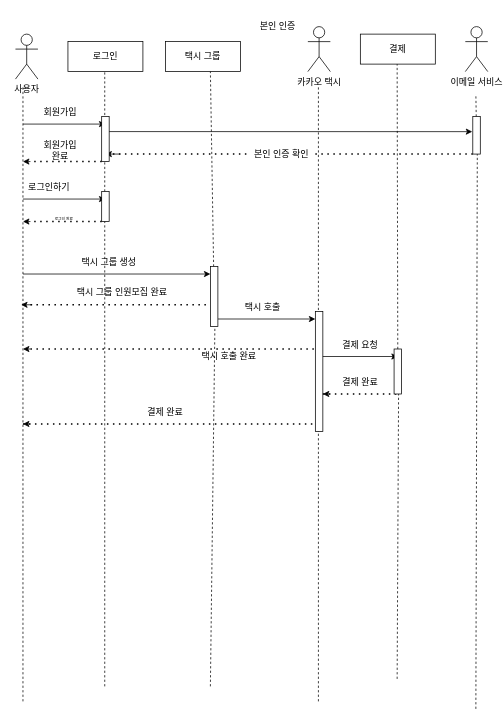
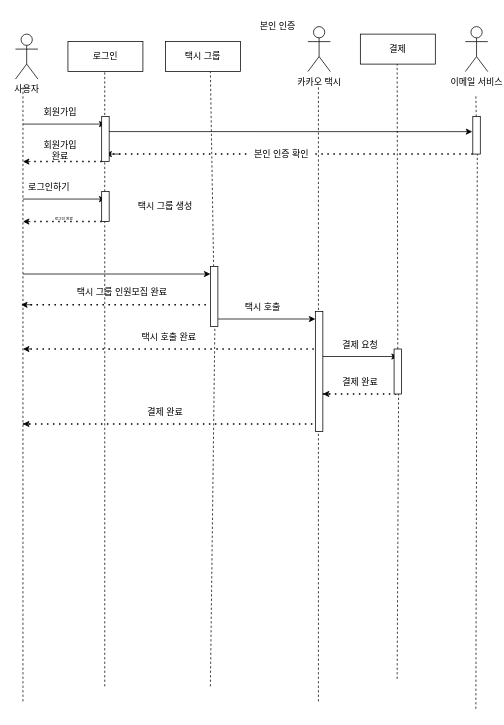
(109, 263) -> (165, 207)
(229, 357) -> (169, 338)
